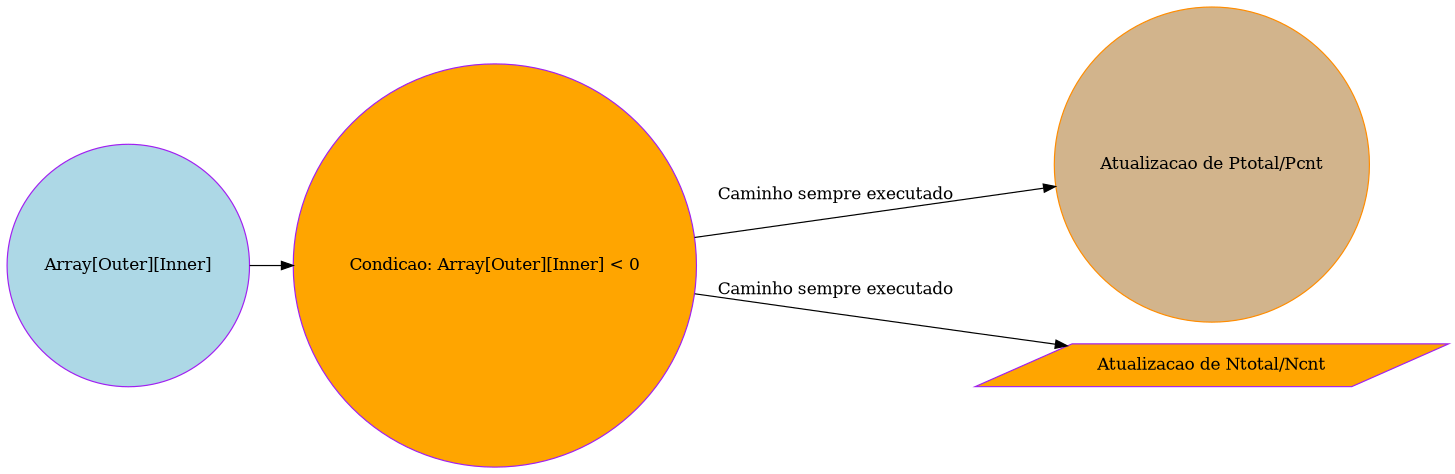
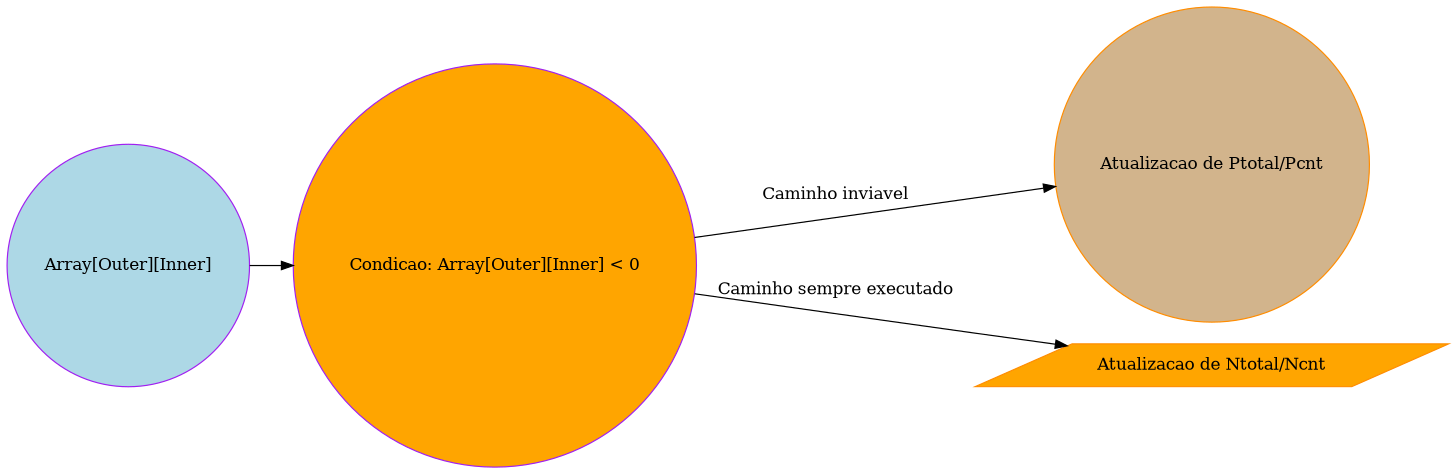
(836, 195) -> (836, 195)
(1212, 365) -> (1212, 365)
